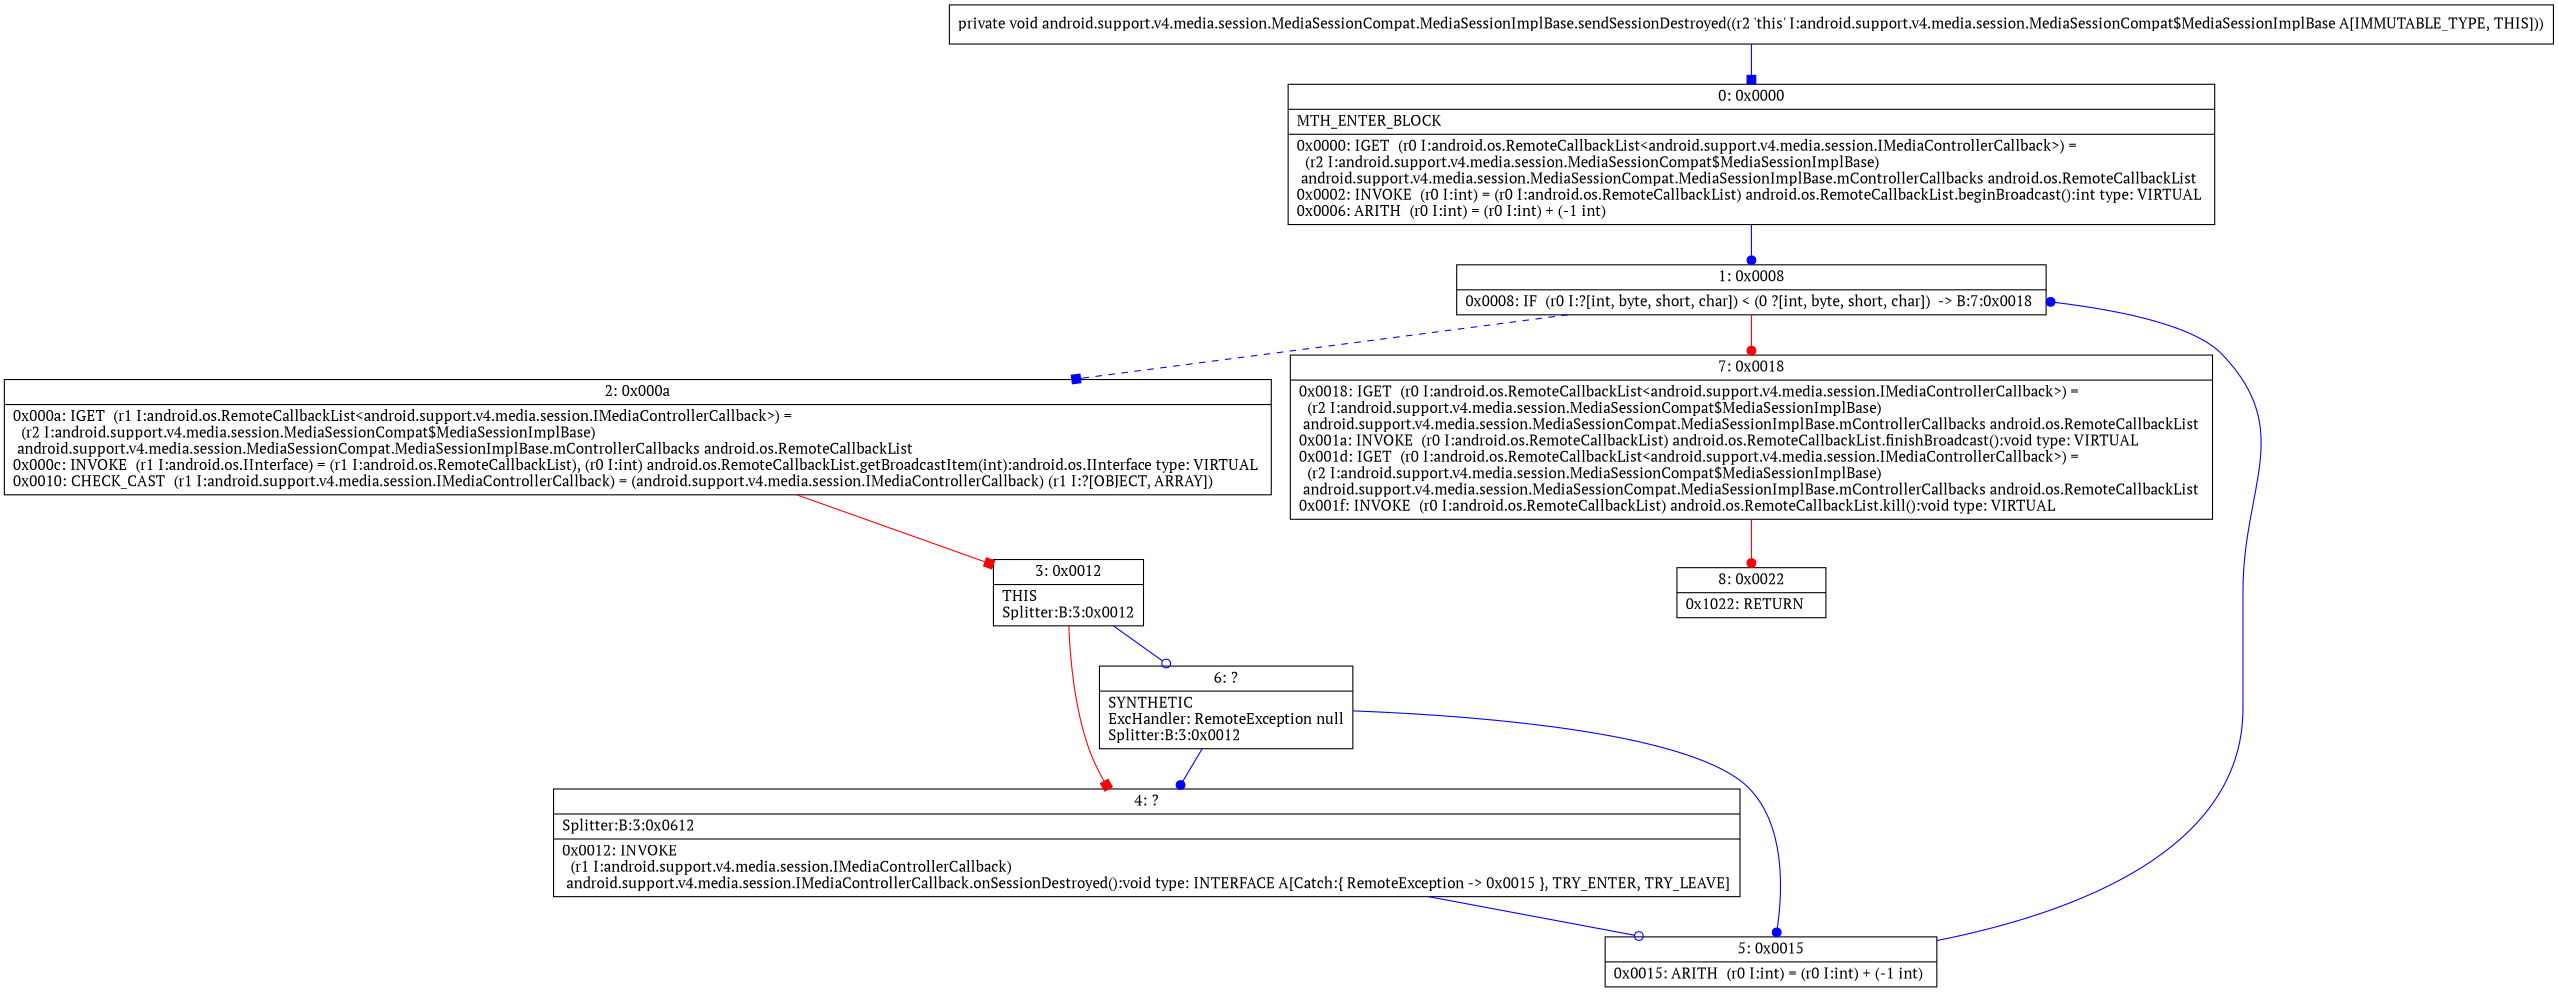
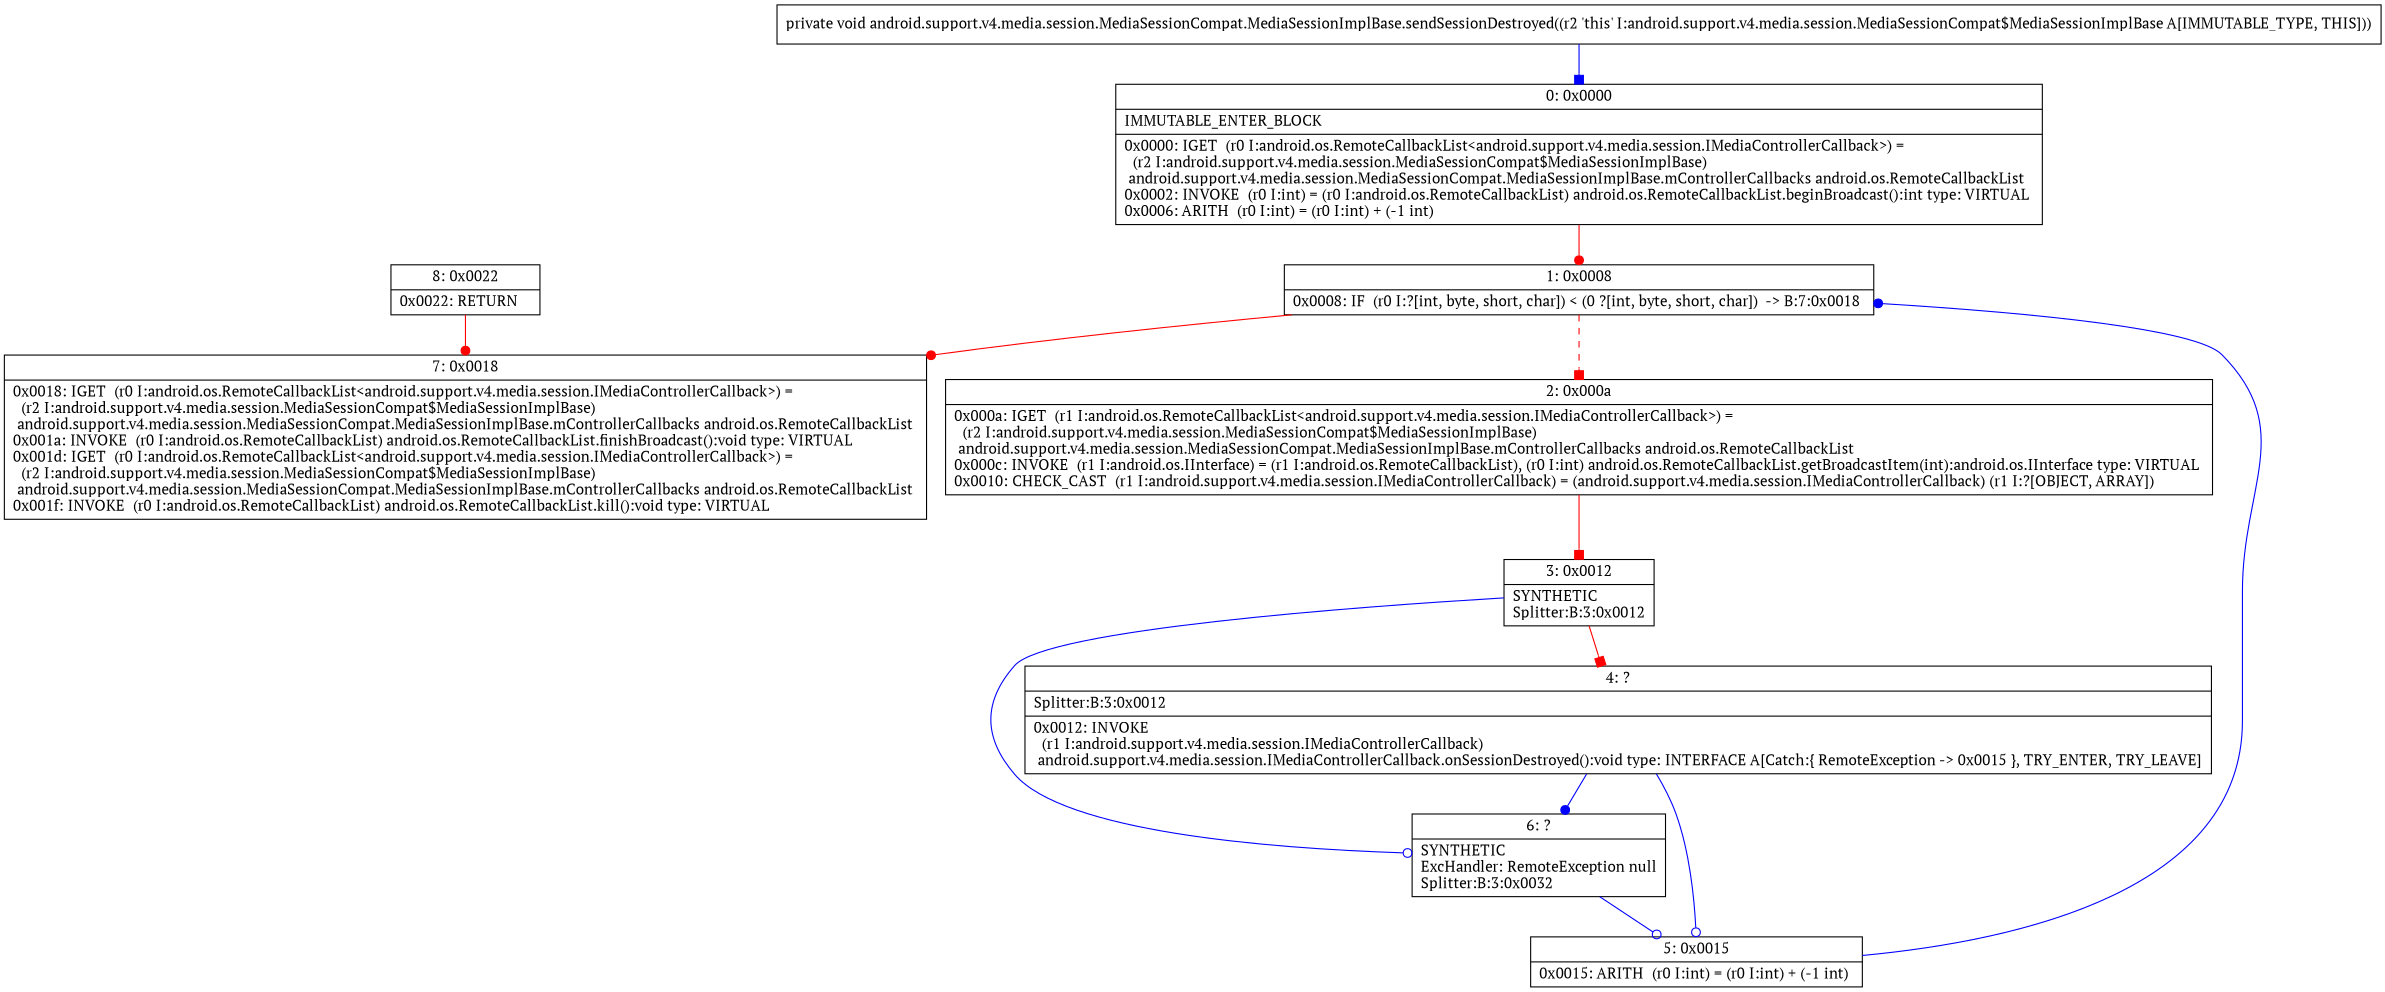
(1369, 121) -> (1223, 121)
(1751, 240) -> (1579, 240)
(1325, 346) -> (1579, 342)
(1751, 539) -> (465, 331)
(1020, 596) -> (1556, 596)
(1751, 605) -> (465, 302)
(1174, 736) -> (1487, 884)
(1629, 740) -> (1626, 914)
(1192, 765) -> (1577, 790)
(629, 826) -> (1100, 703)
